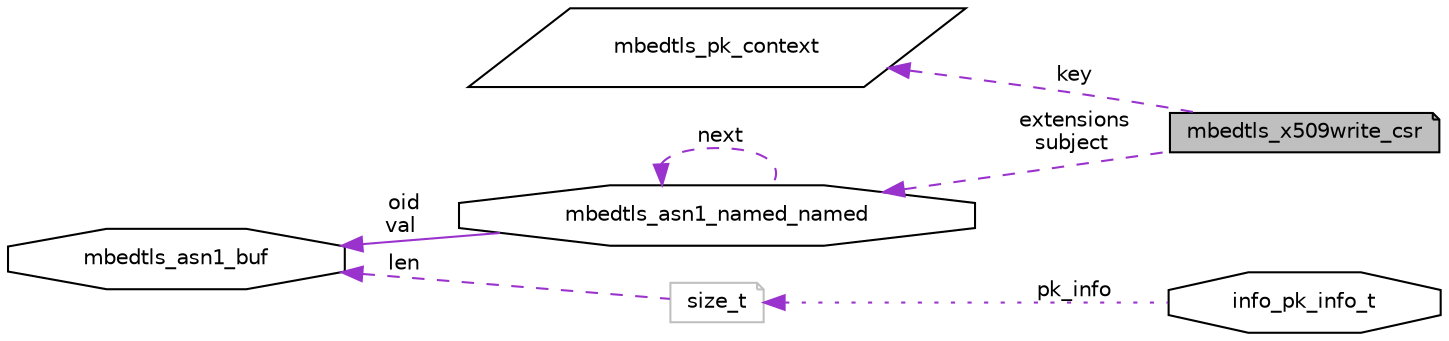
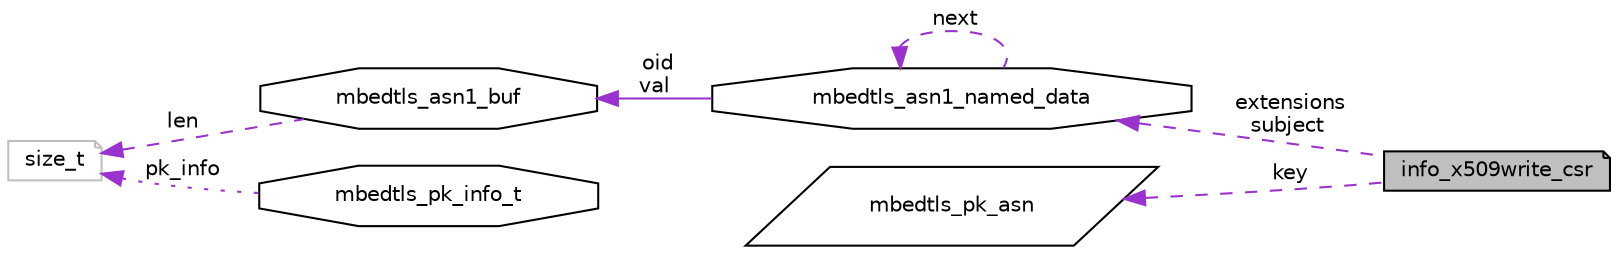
(717, 48) -> (952, 206)
(1305, 133) -> (1497, 171)
(717, 216) -> (952, 99)
(516, 286) -> (213, 134)
(1305, 303) -> (429, 196)
